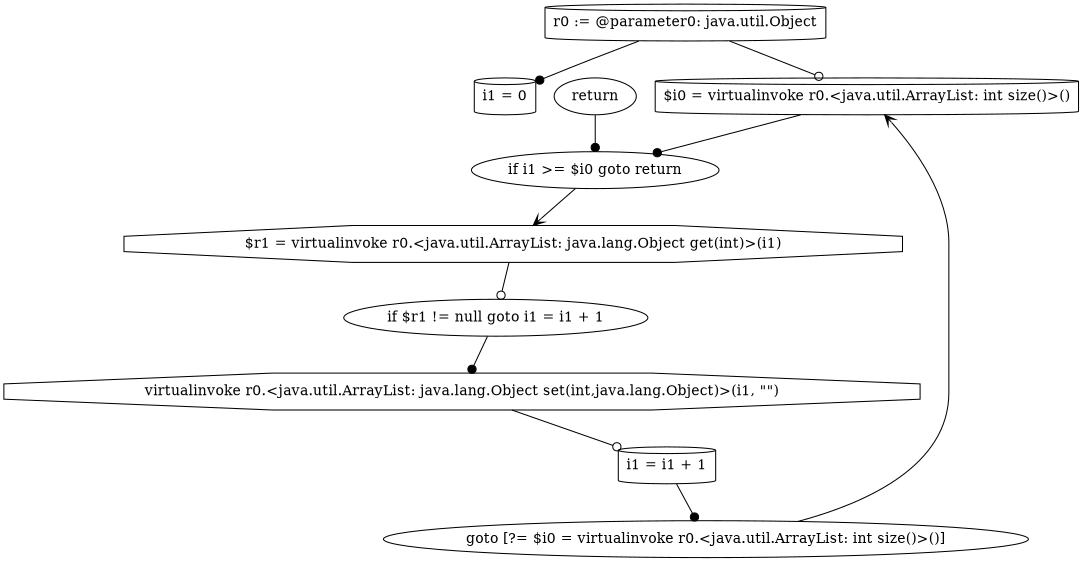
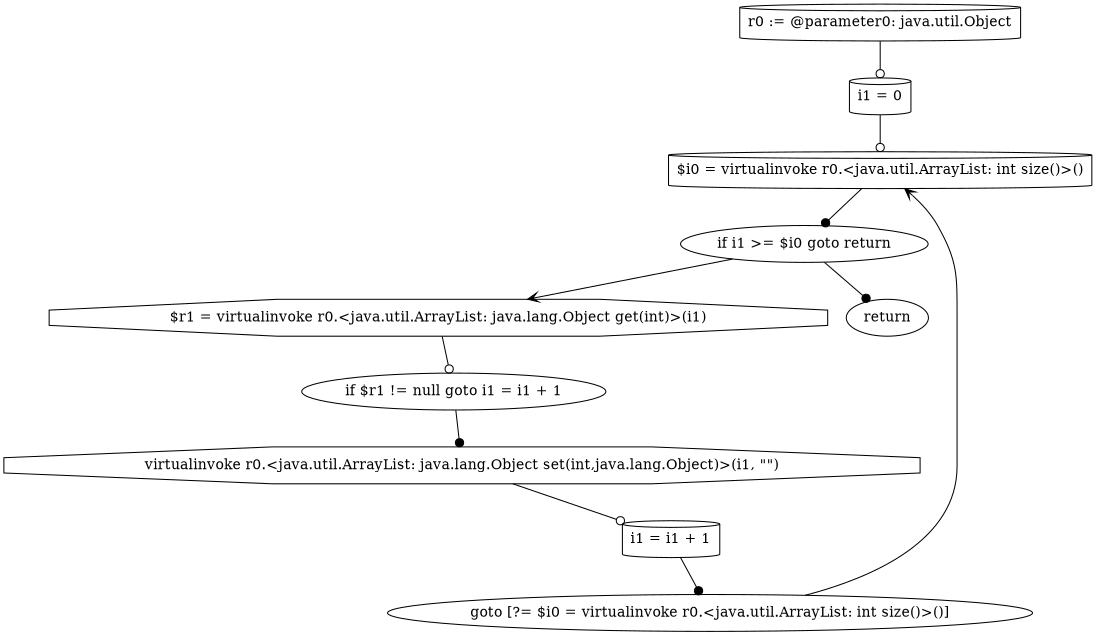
(772, 58) -> (880, 129)
(591, 59) -> (880, 55)
(595, 129) -> (844, 279)
